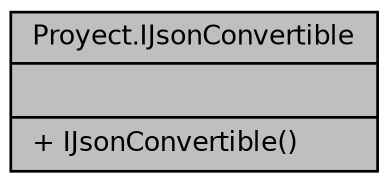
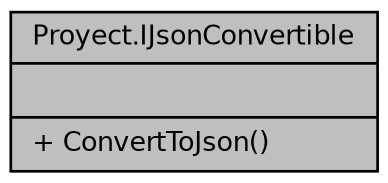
(166, 143) -> (151, 143)
